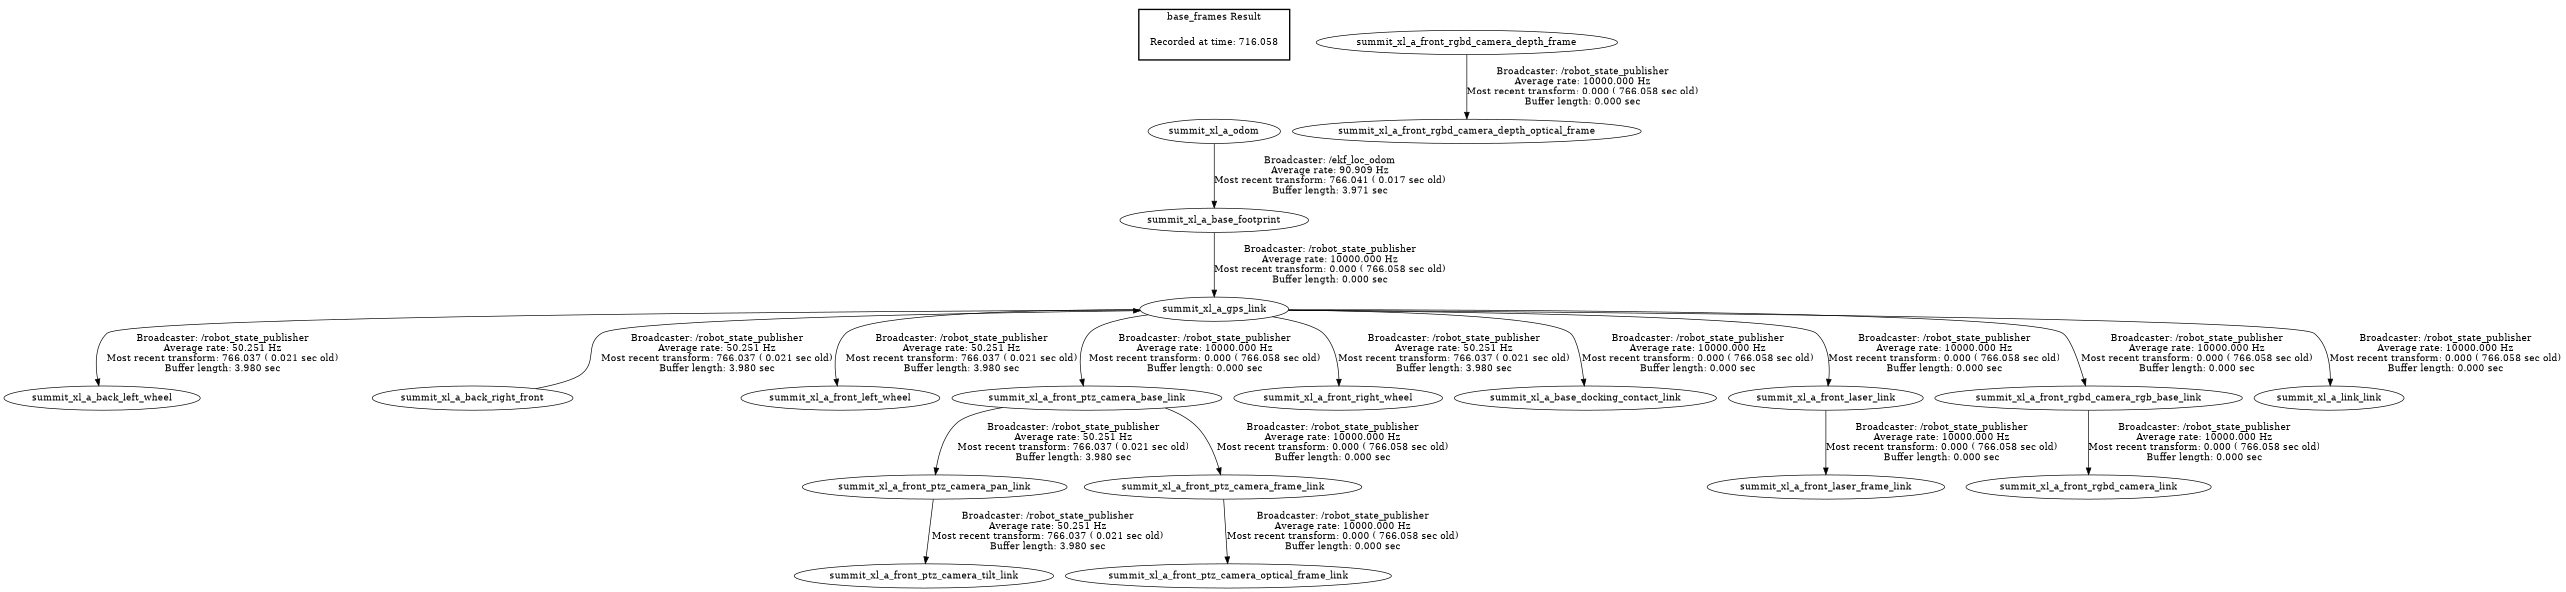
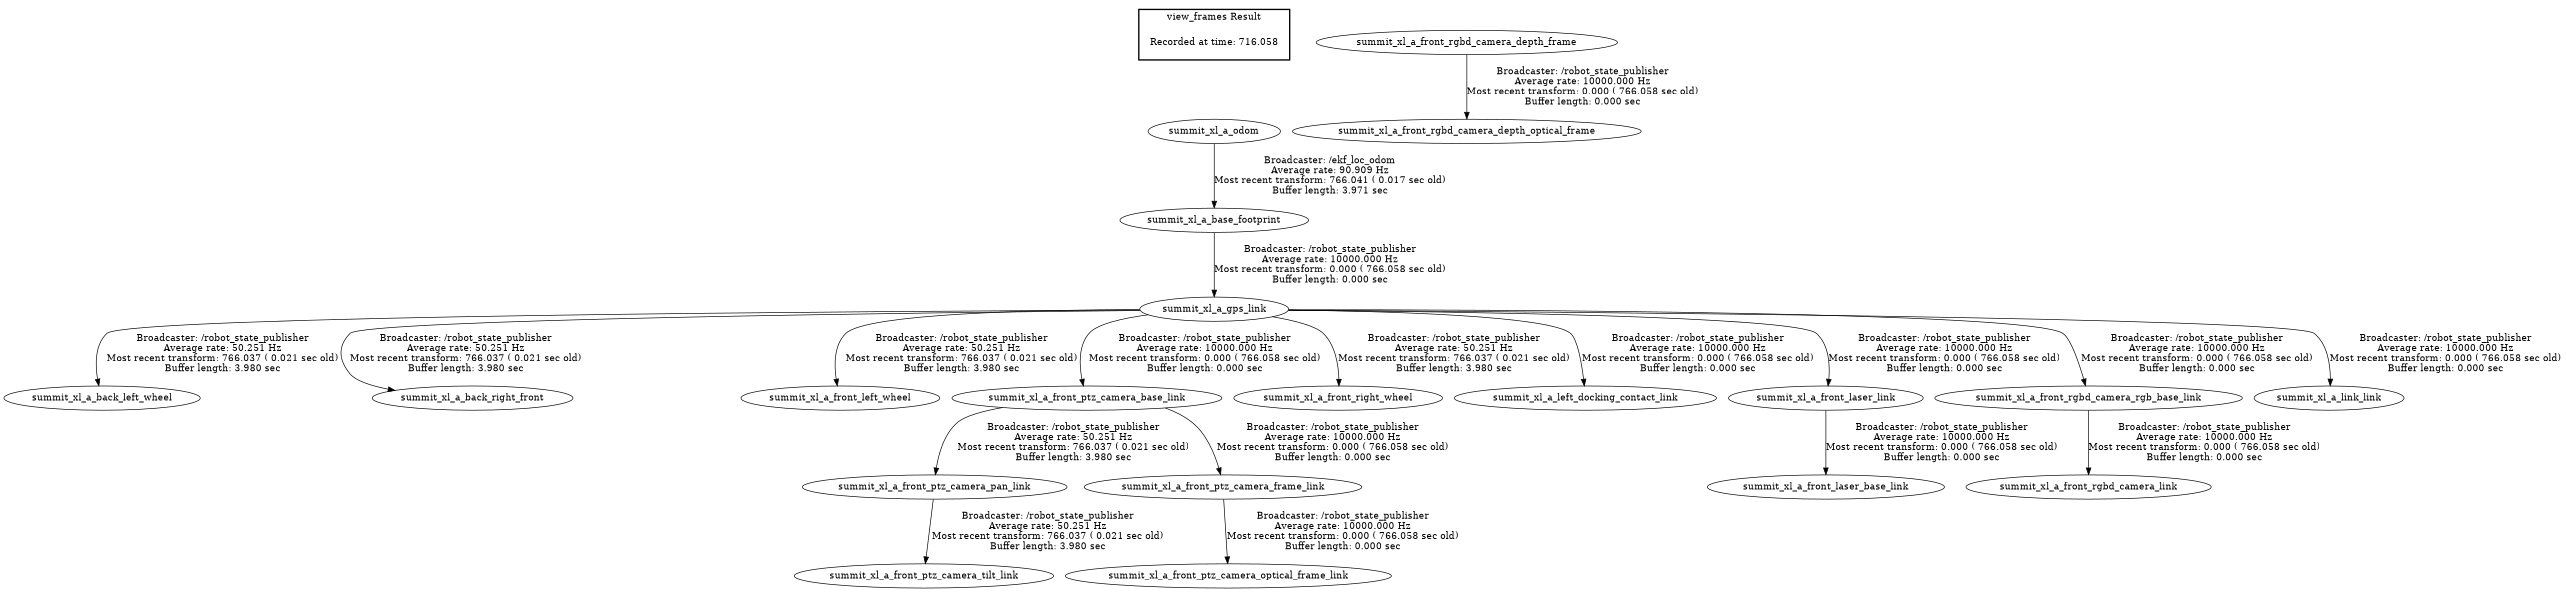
(1214, 17) -> (1214, 17)
(819, 317) -> (636, 318)
(1585, 398) -> (1585, 398)
(1826, 487) -> (1826, 487)
